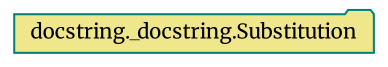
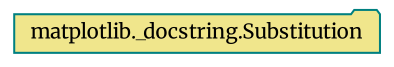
(194, 34) -> (197, 34)
